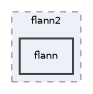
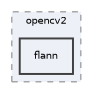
(46, 21) -> (46, 21)
